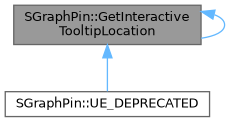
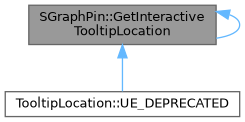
(107, 104) -> (122, 104)
